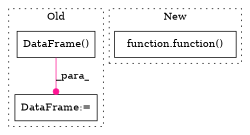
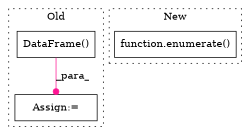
(175, 44) -> (175, 44)
(56, 108) -> (56, 108)
